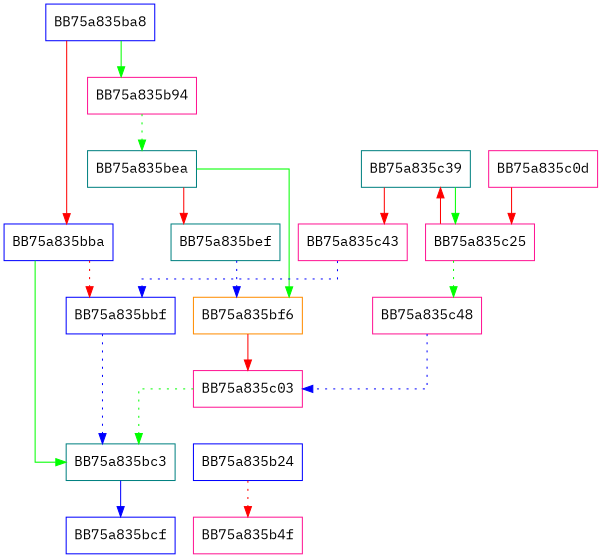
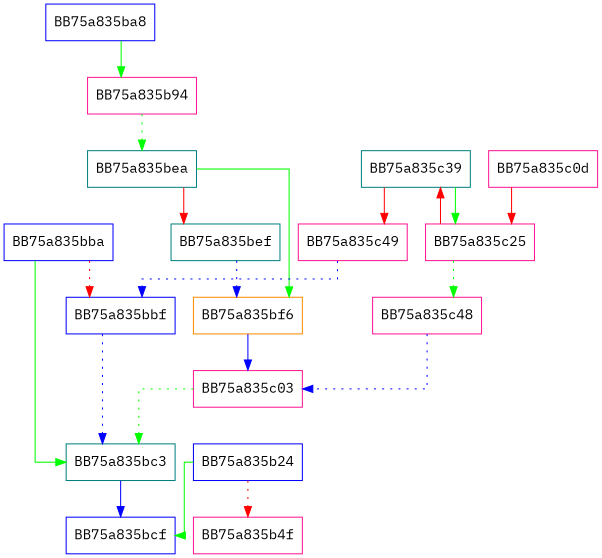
(67, 127) -> none
(353, 242) -> (353, 242)
(248, 347) -> (248, 347)
none -> (184, 495)
